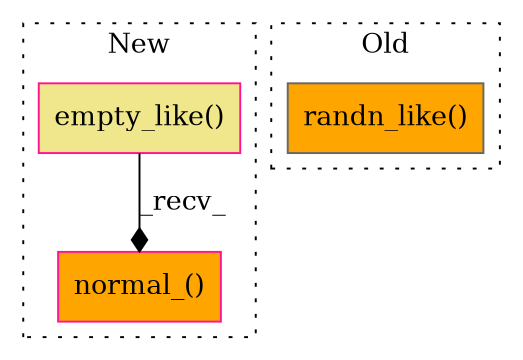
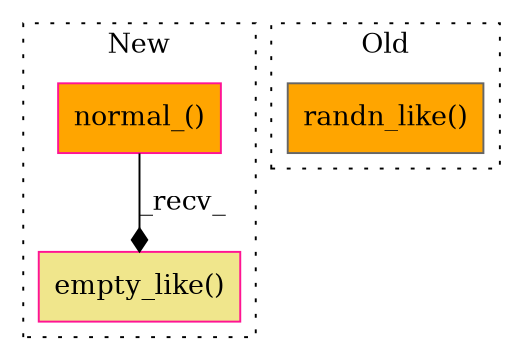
(140, 191) -> (140, 191)
